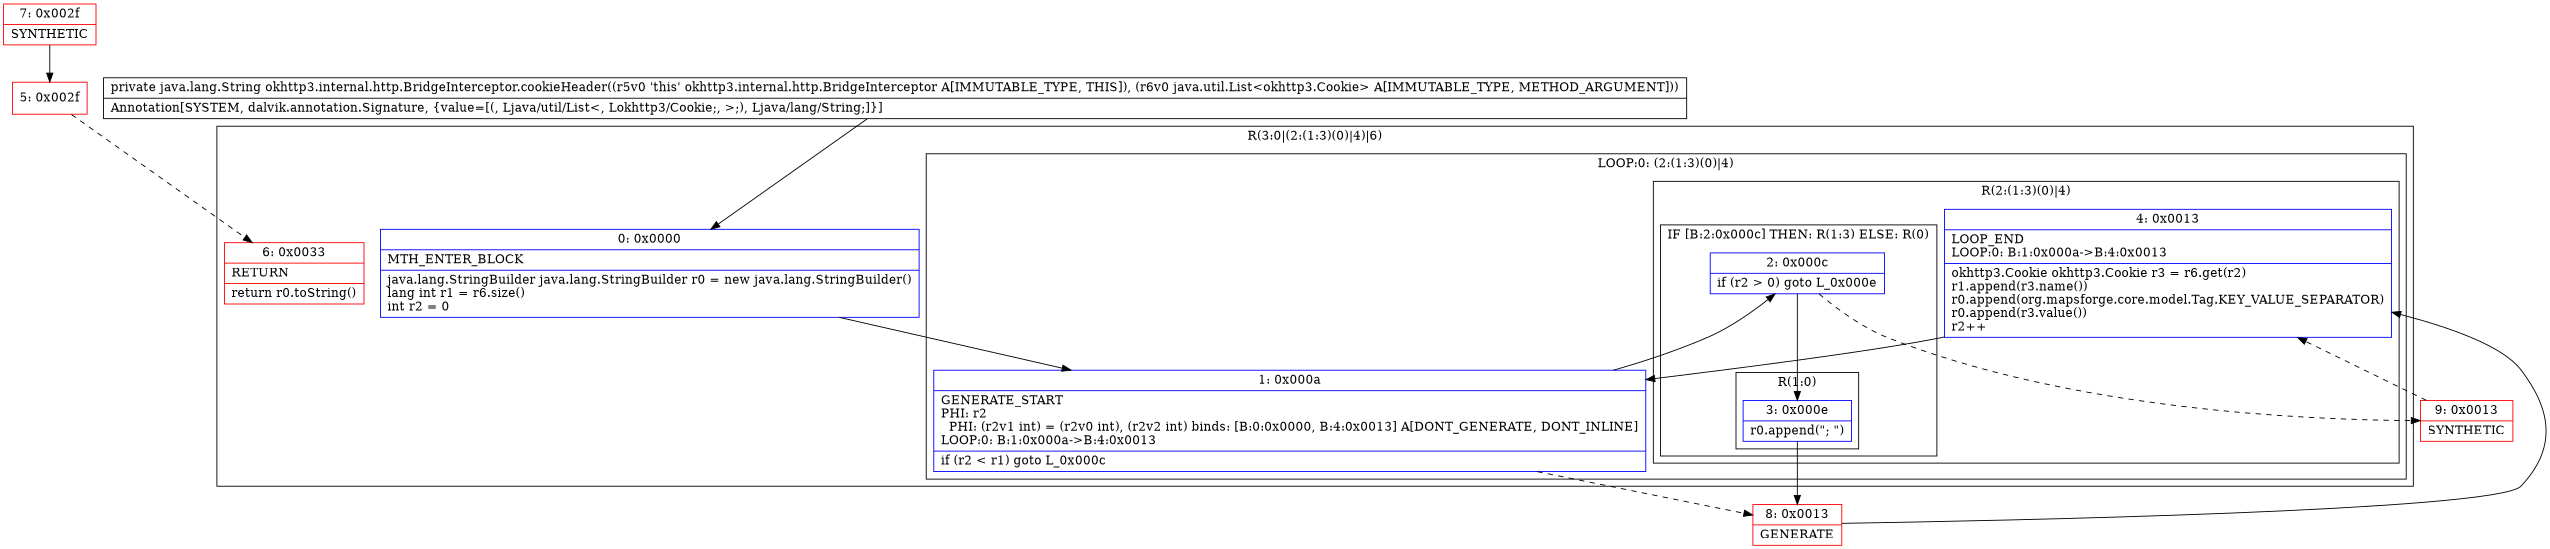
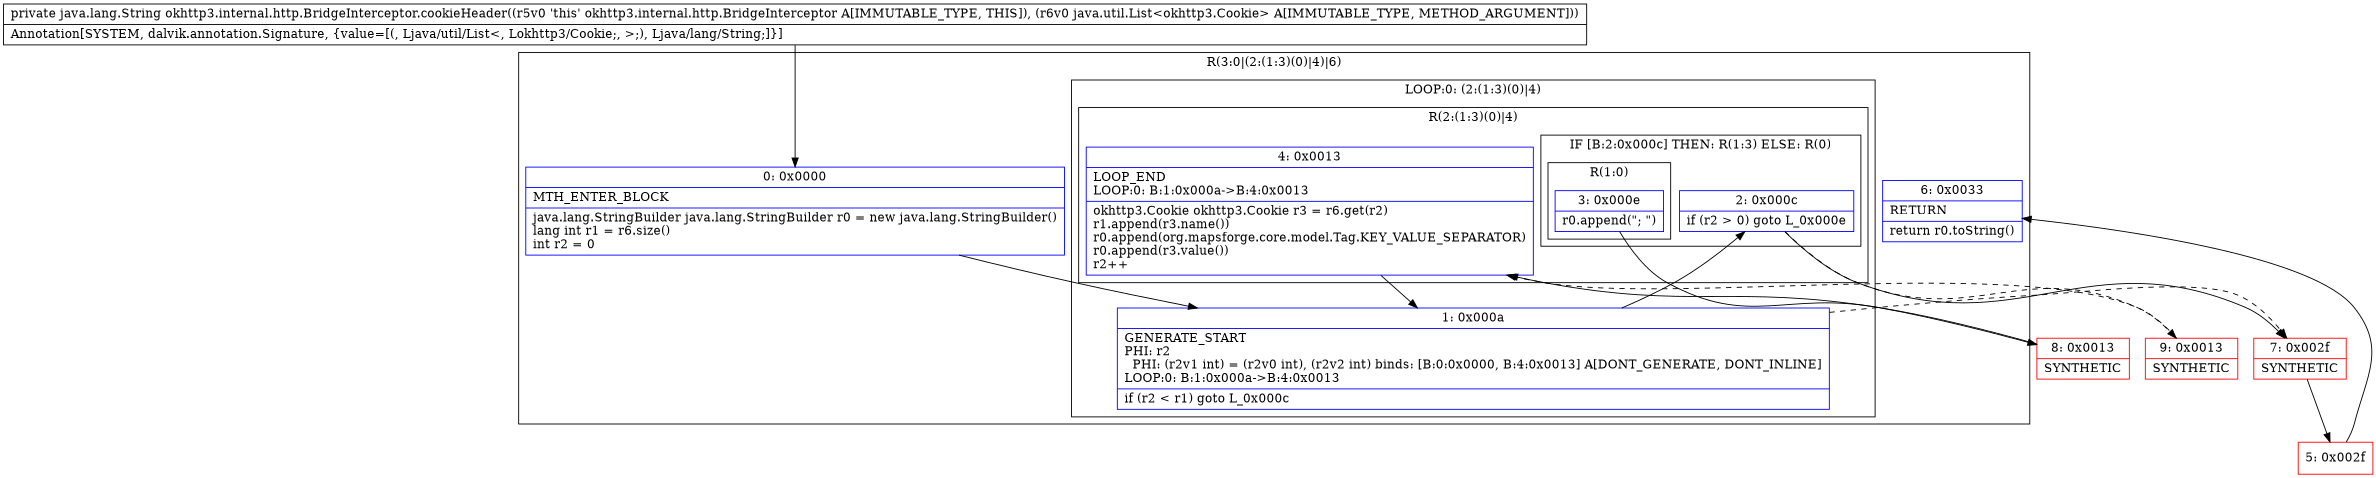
(158, 176) -> (2268, 263)
(294, 273) -> (1952, 211)
(1797, 343) -> (2028, 297)
(1640, 492) -> (2062, 293)
(1797, 535) -> (2083, 368)
